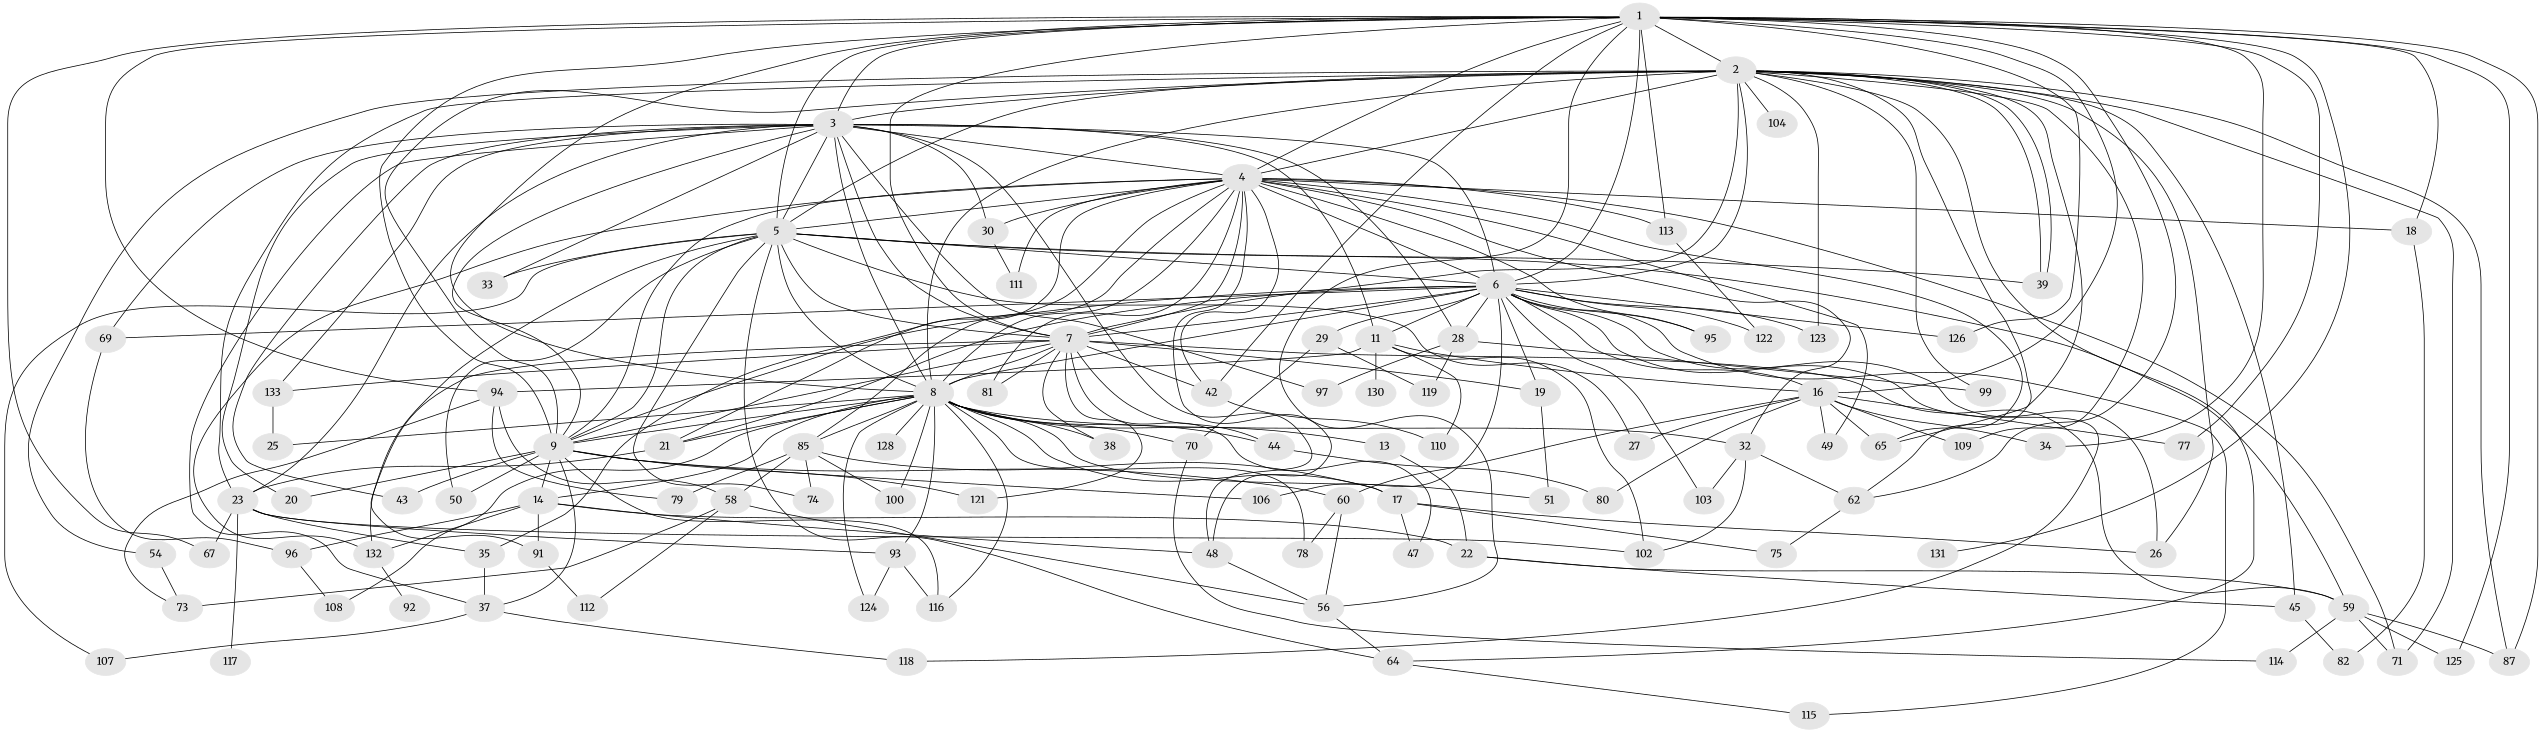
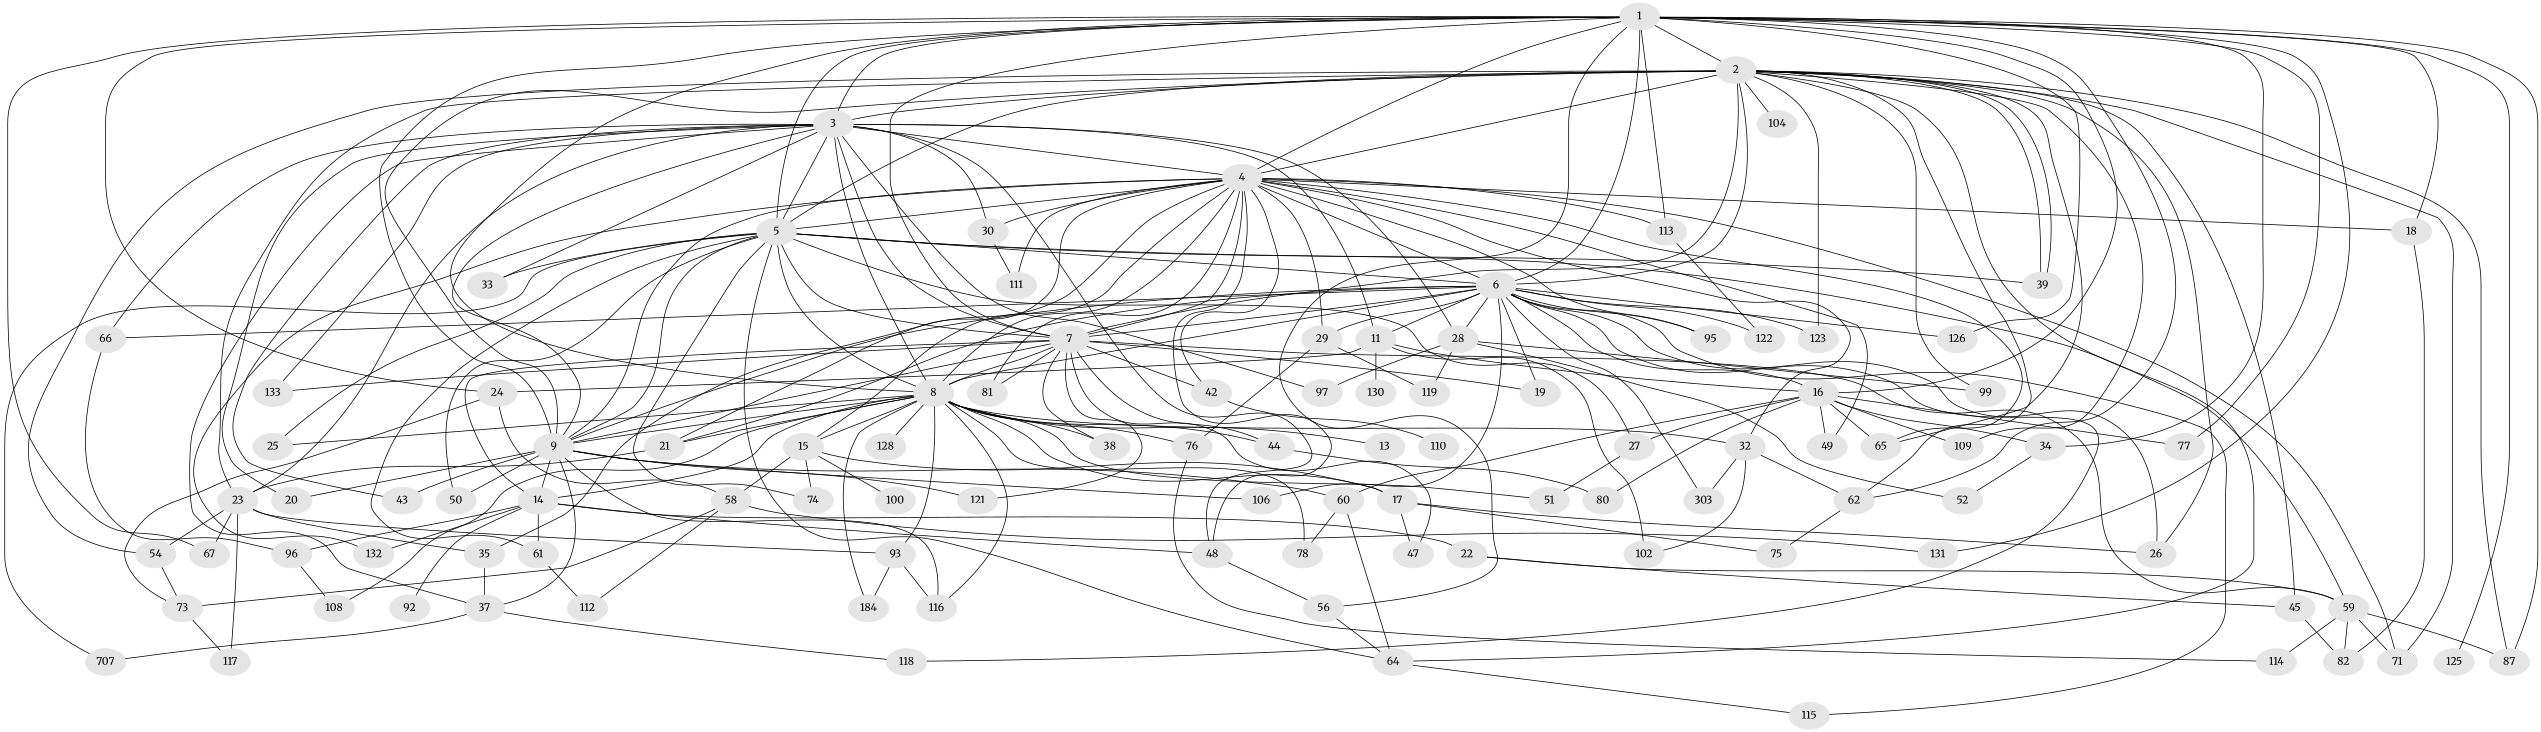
(1245, 118) -> none
(1209, 135) -> none
(1415, 174) -> none
none -> (1309, 246)
(106, 339) -> (106, 339)
(676, 354) -> (692, 355)
(1449, 374) -> none
(497, 393) -> (497, 393)
(273, 420) -> (513, 313)
(1544, 443) -> (1592, 474)
(803, 447) -> (803, 447)
(1192, 447) -> (1192, 447)
(917, 448) -> none
(1447, 485) -> none
(677, 501) -> none
(1704, 501) -> (1704, 501)
none -> (1962, 501)
(1041, 537) -> (197, 528)
(538, 554) -> (538, 554)
(1334, 554) -> (1368, 581)
(1027, 555) -> (1333, 538)
(392, 581) -> (456, 542)
(868, 608) -> (868, 608)
none -> (206, 635)
(2401, 635) -> (2346, 635)
(106, 662) -> (106, 662)
